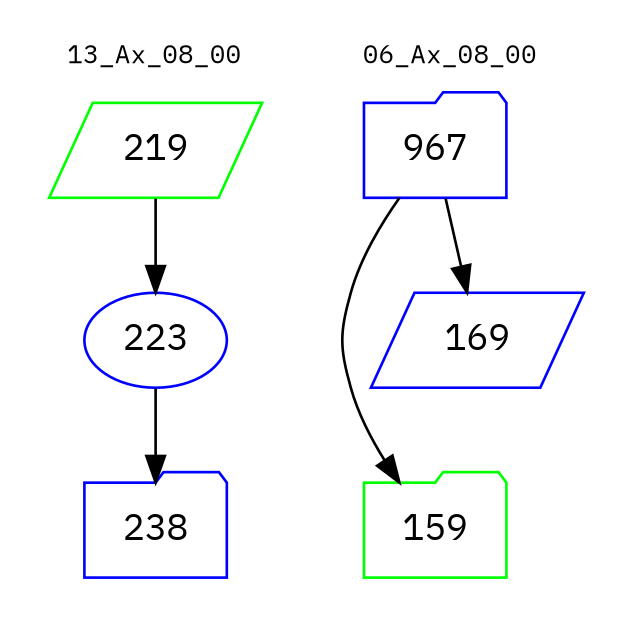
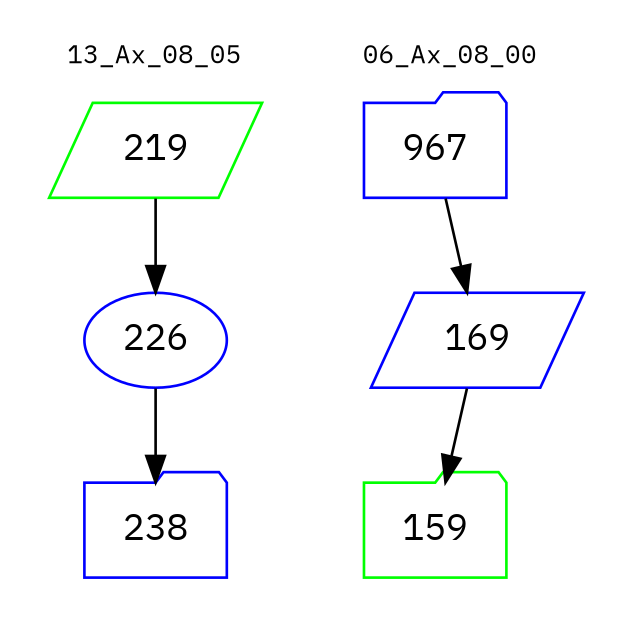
(156, 57) -> (156, 57)
(343, 327) -> (459, 422)
(156, 340) -> (156, 340)
